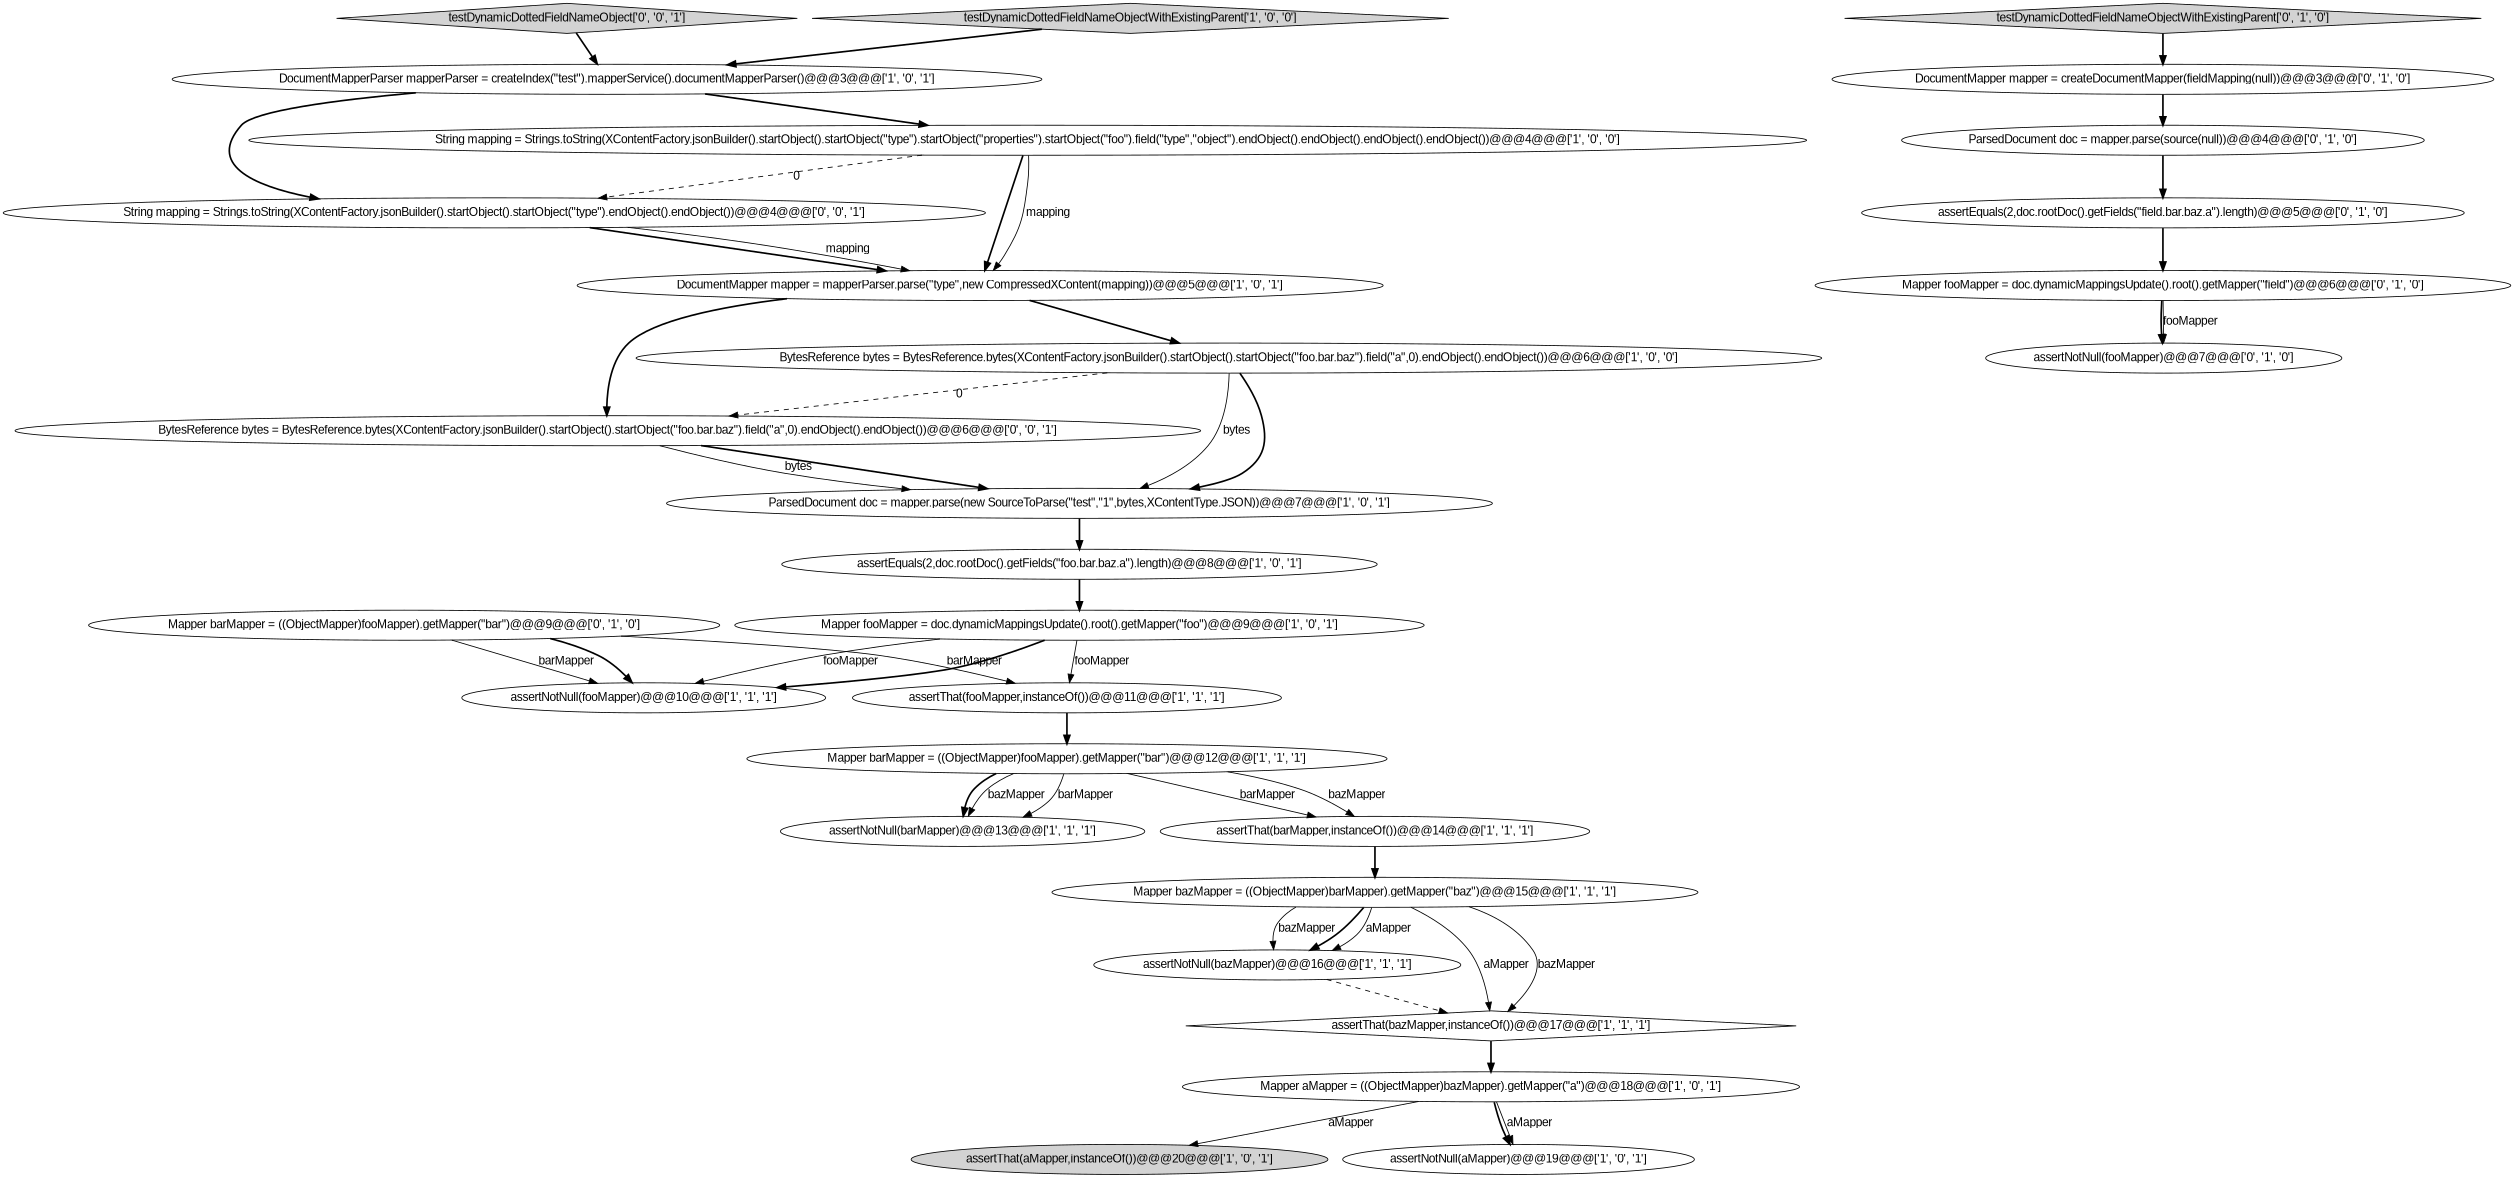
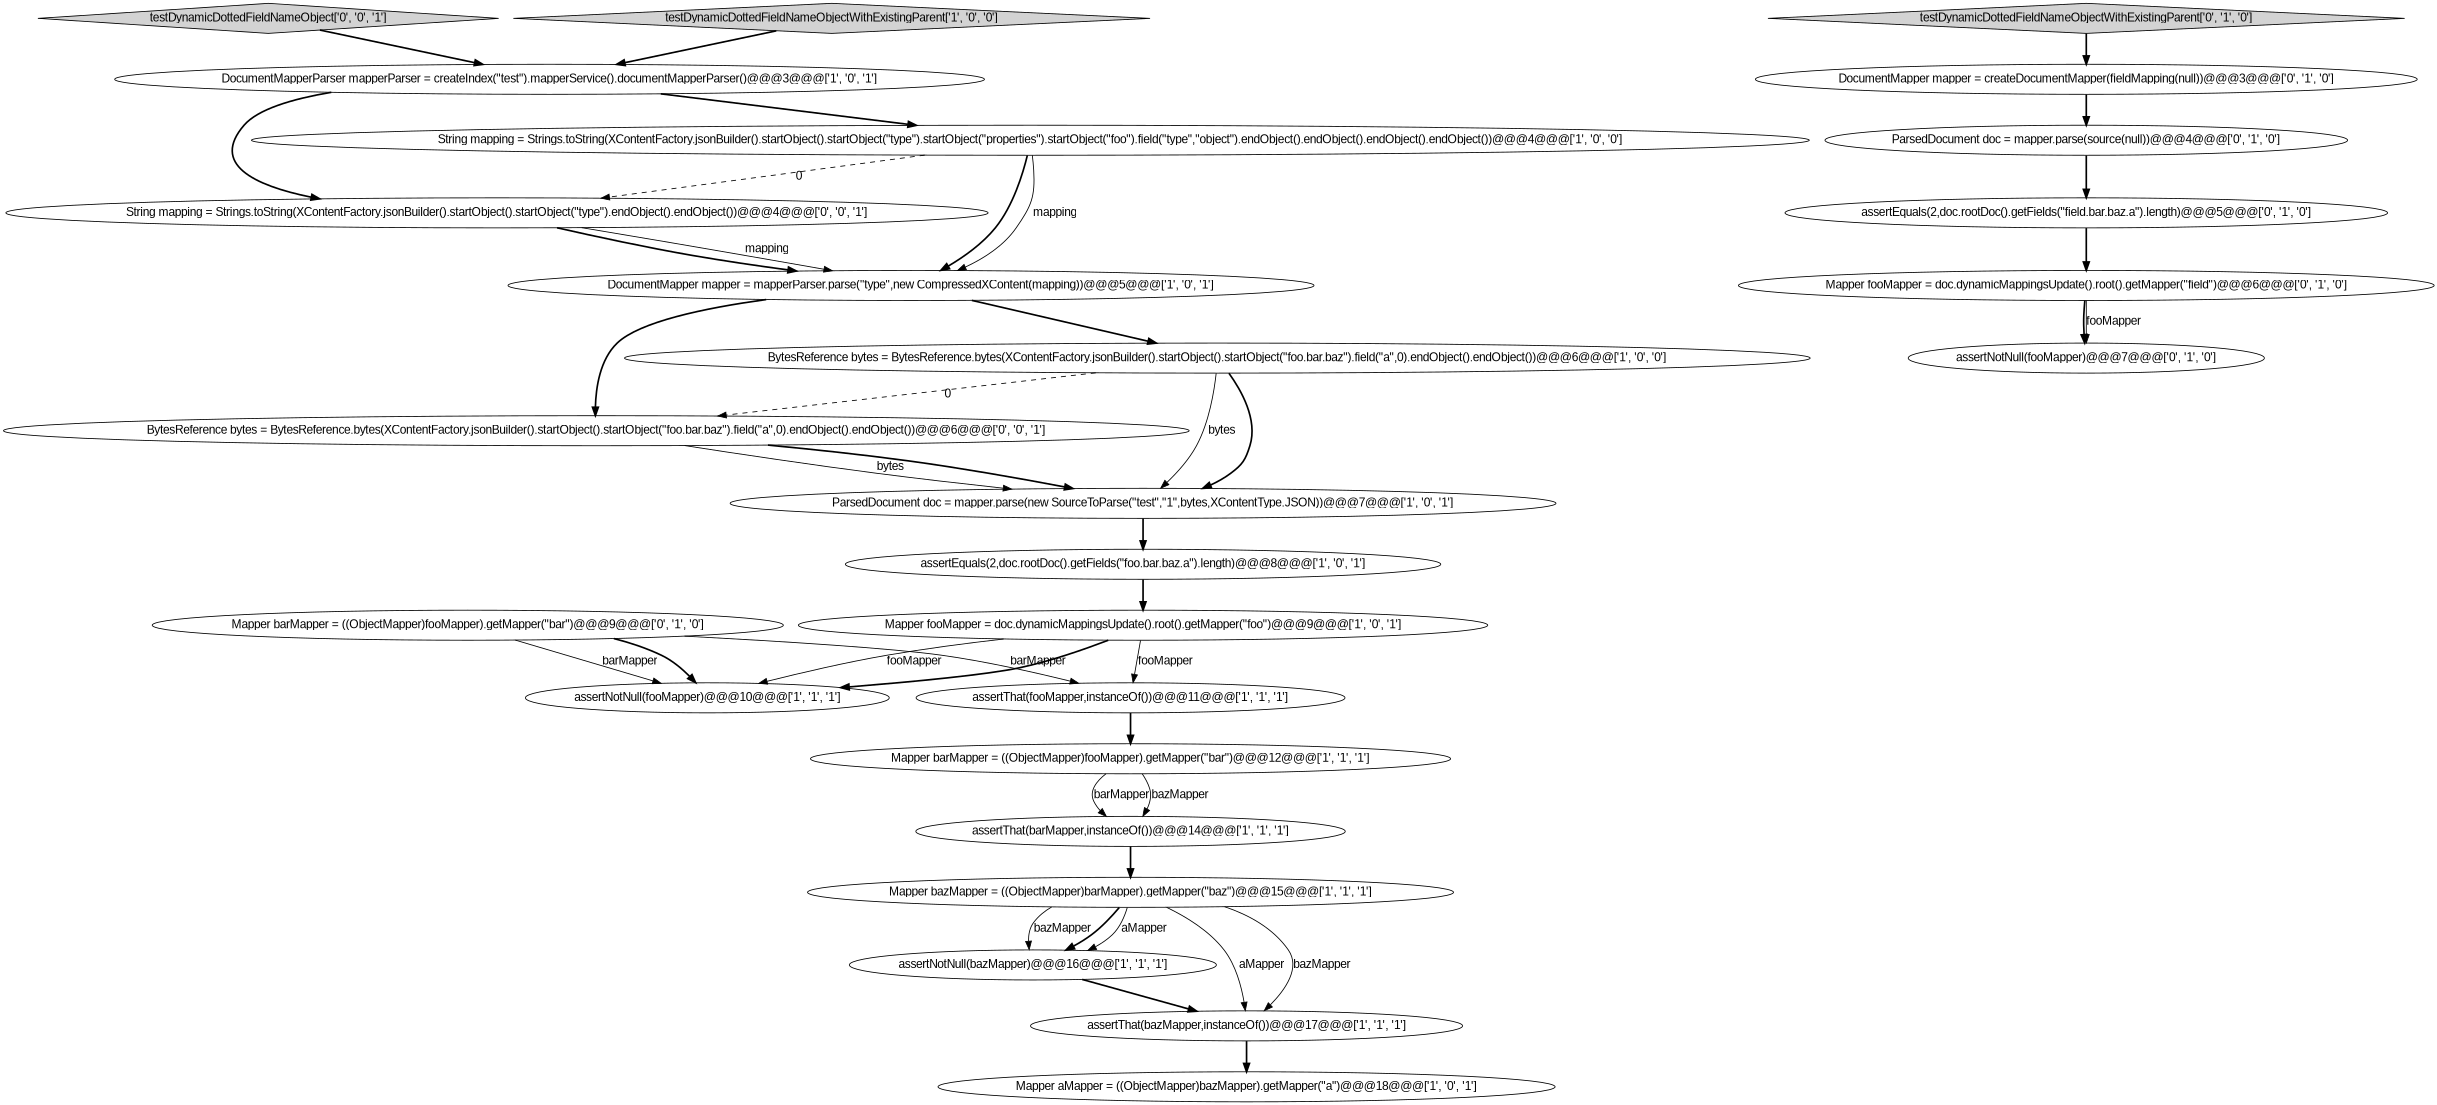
(963, 831) -> none
(1383, 995) -> (1135, 994)
(1491, 1026) -> (1247, 1026)
(1120, 1159) -> none
(1519, 1159) -> none
